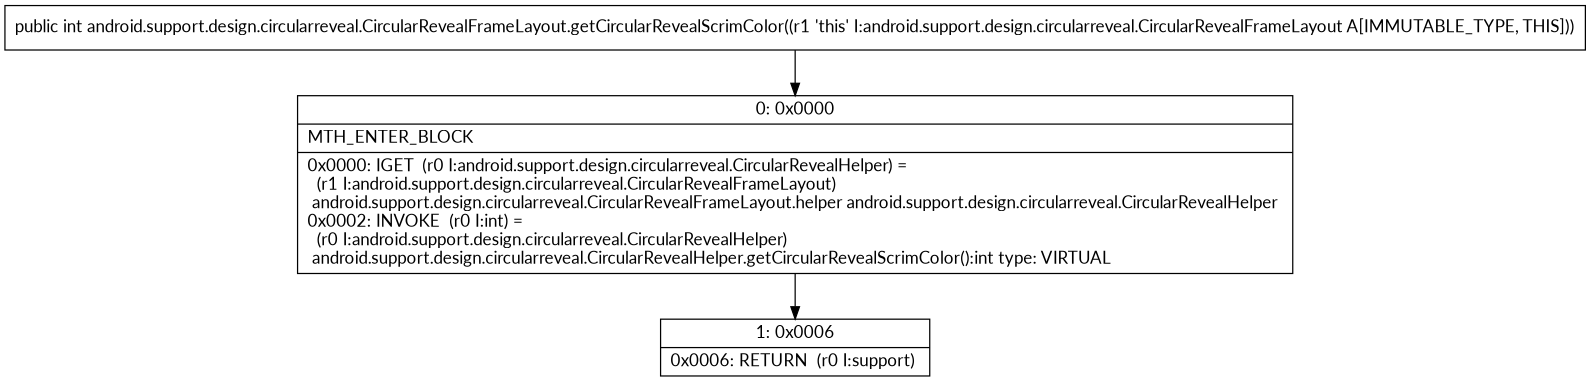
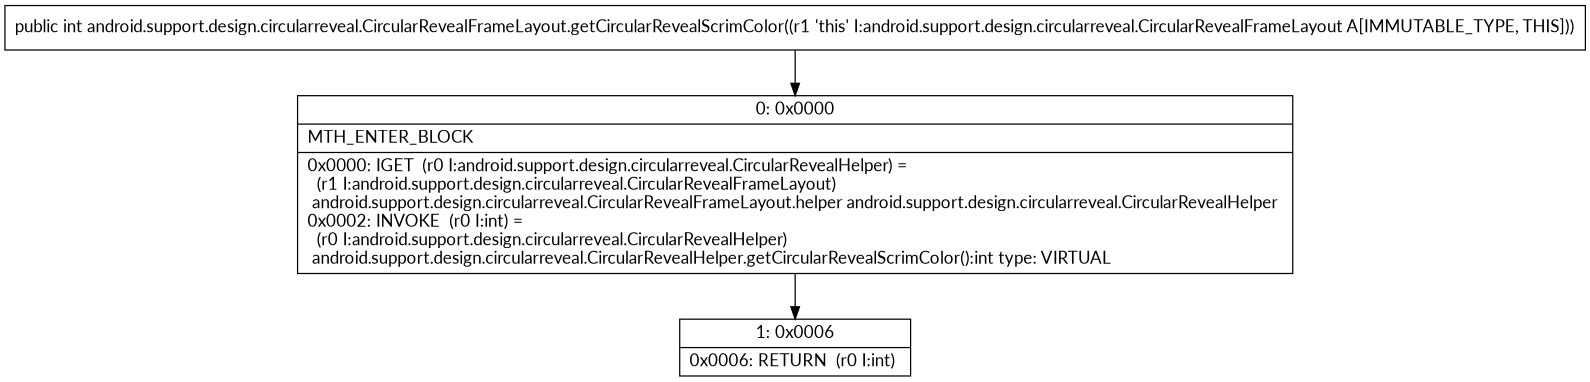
(795, 361) -> (795, 361)
